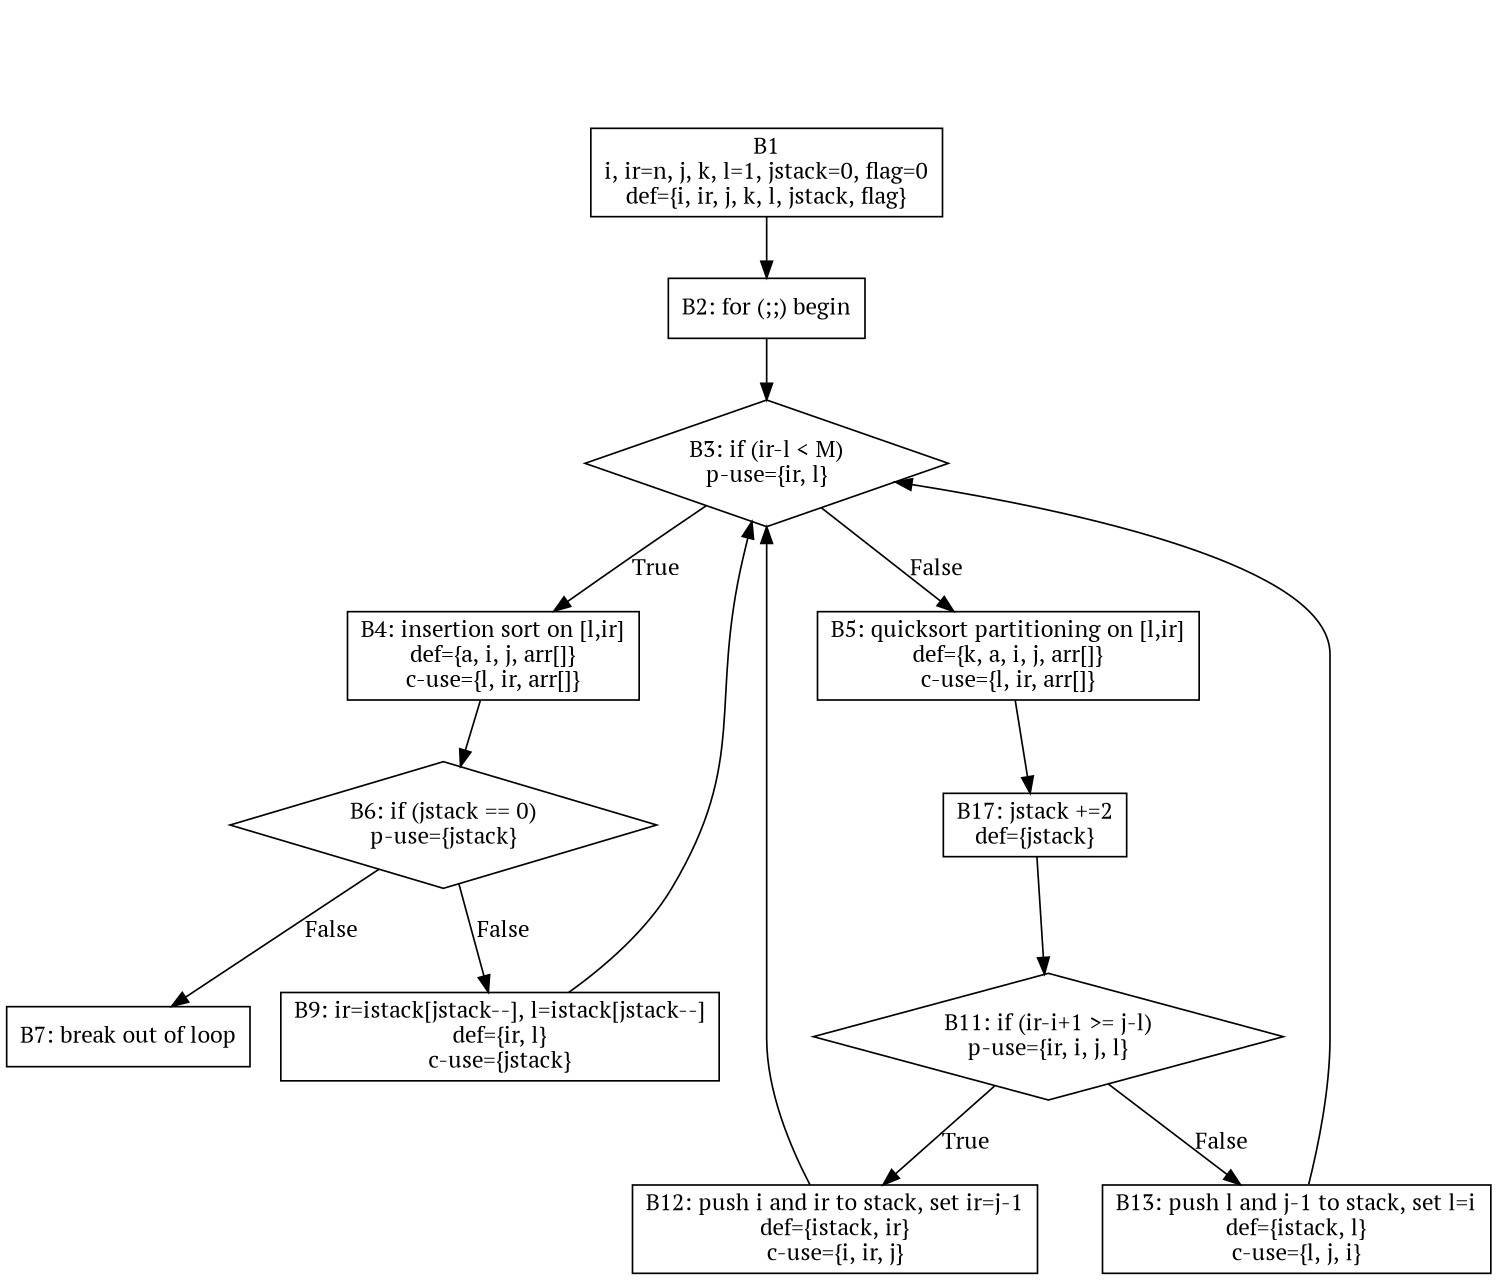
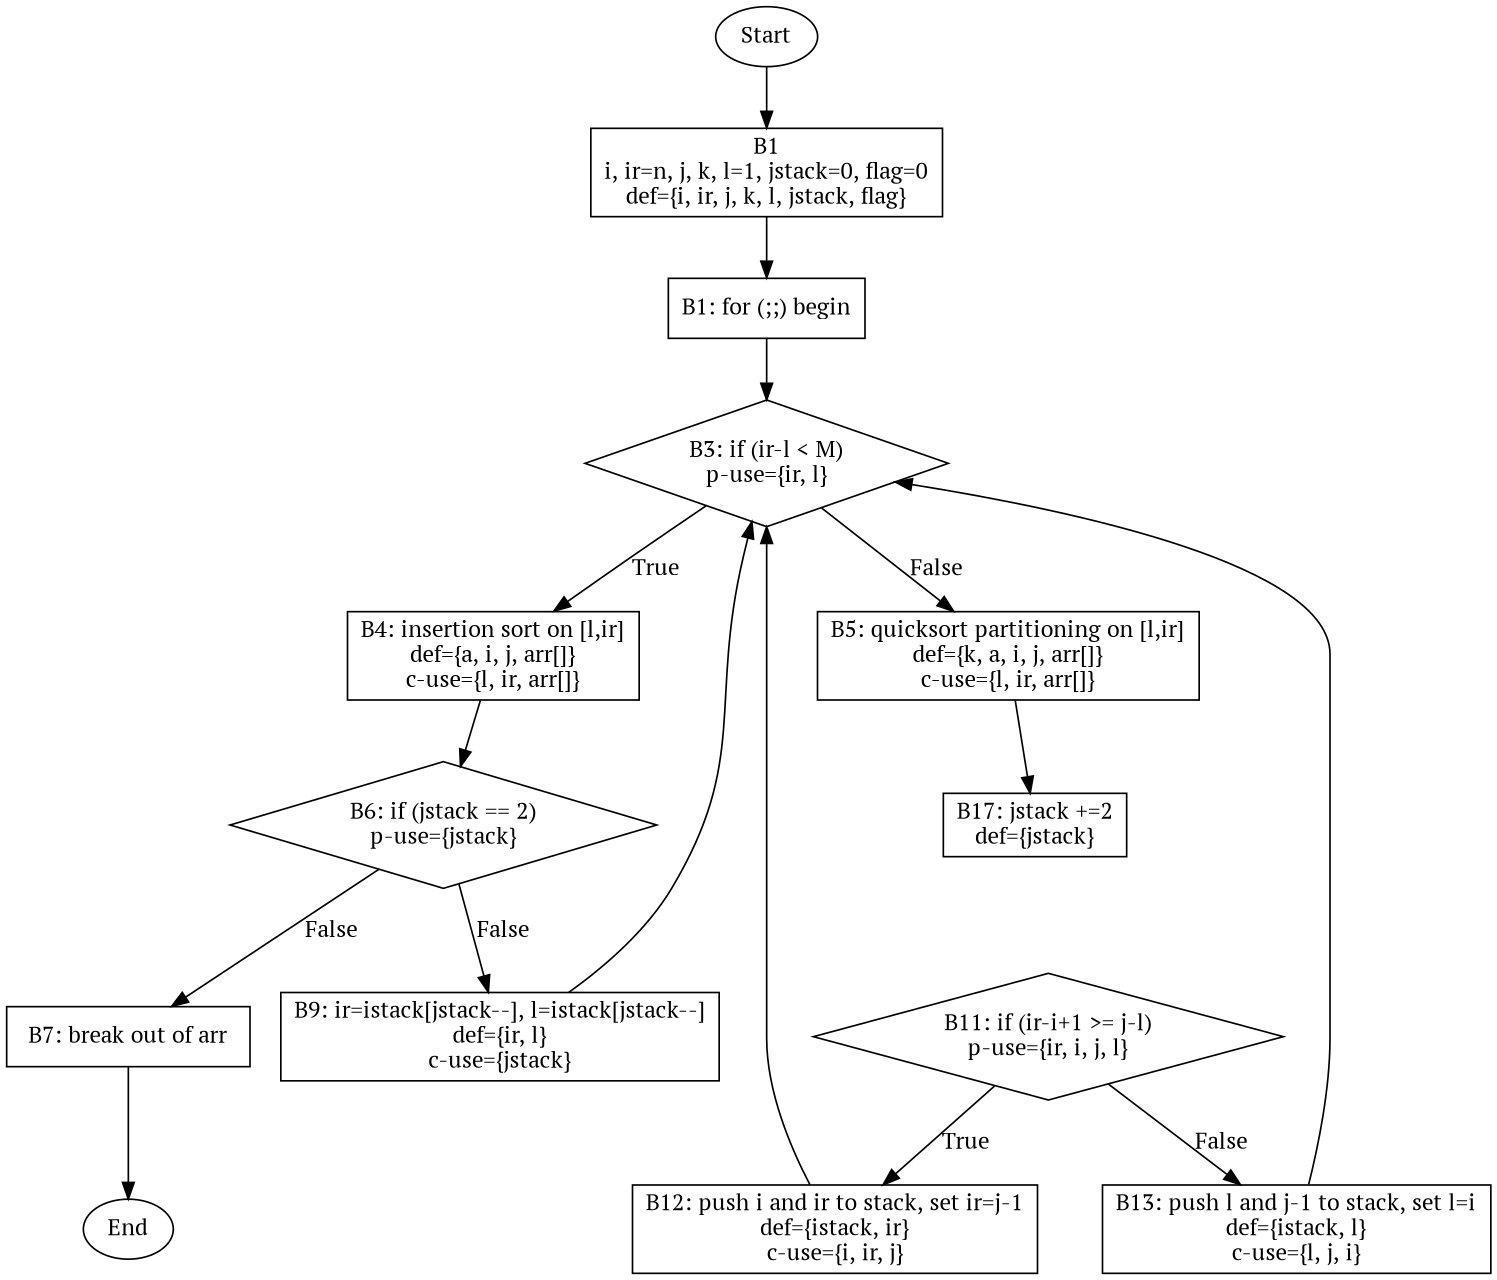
none -> (767, 37)
(767, 308) -> (767, 308)
(443, 825) -> (443, 825)
(1040, 907) -> none
(128, 1037) -> (128, 1037)
none -> (128, 1229)
